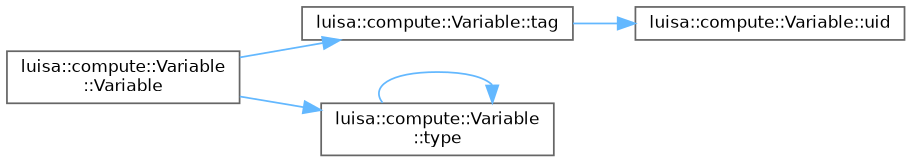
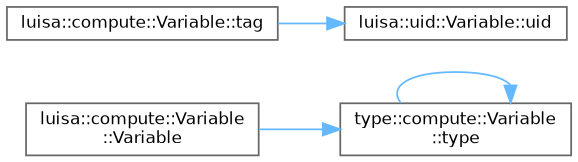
(770, 23) -> (456, 23)
(281, 50) -> none
(438, 129) -> (456, 129)
